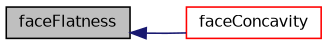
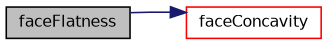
(166, 33) -> (150, 12)
